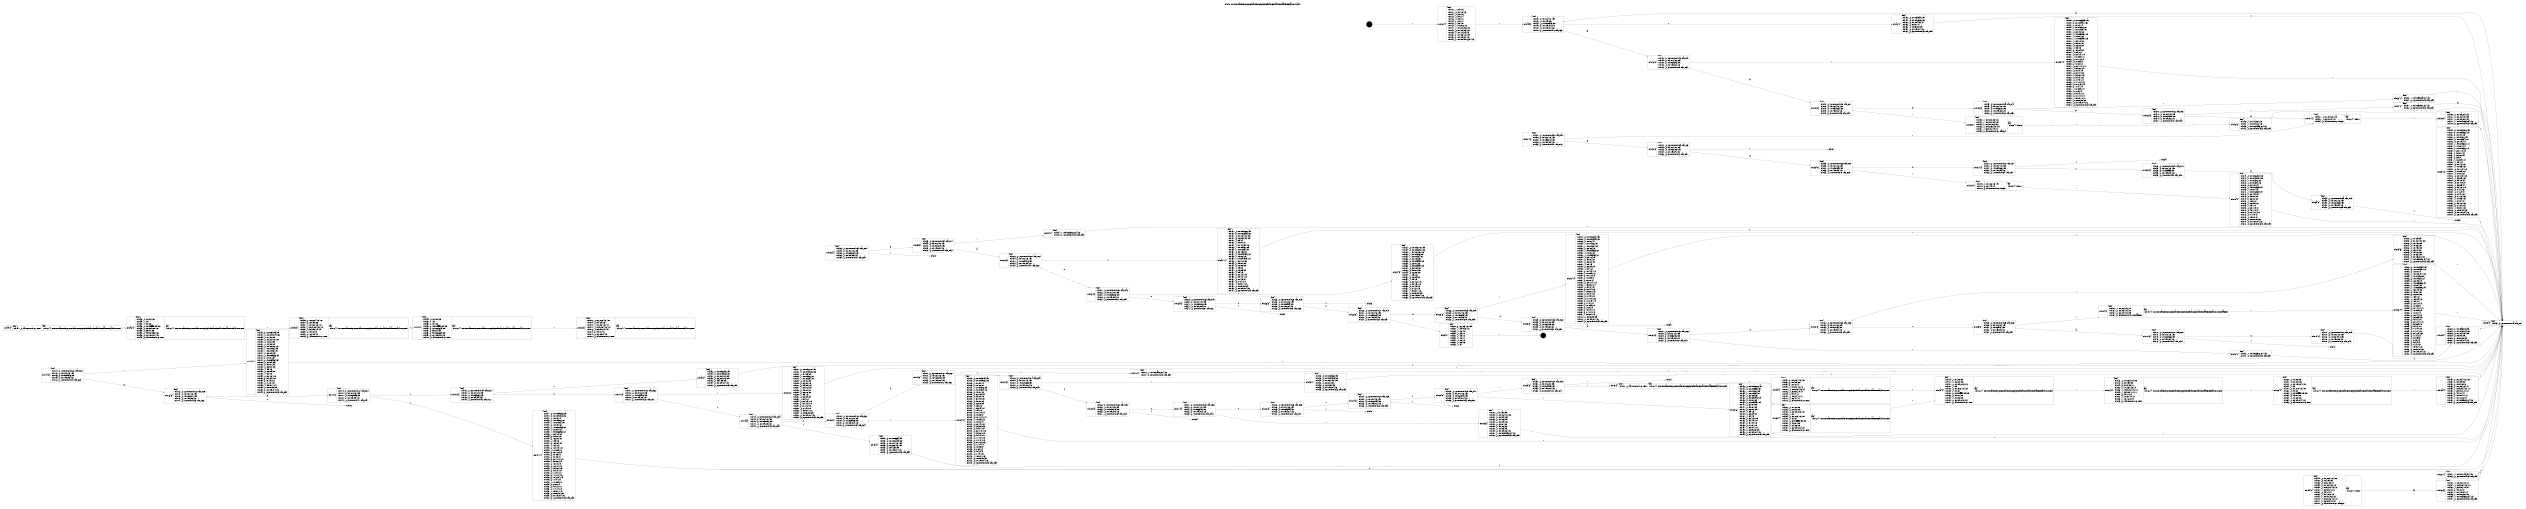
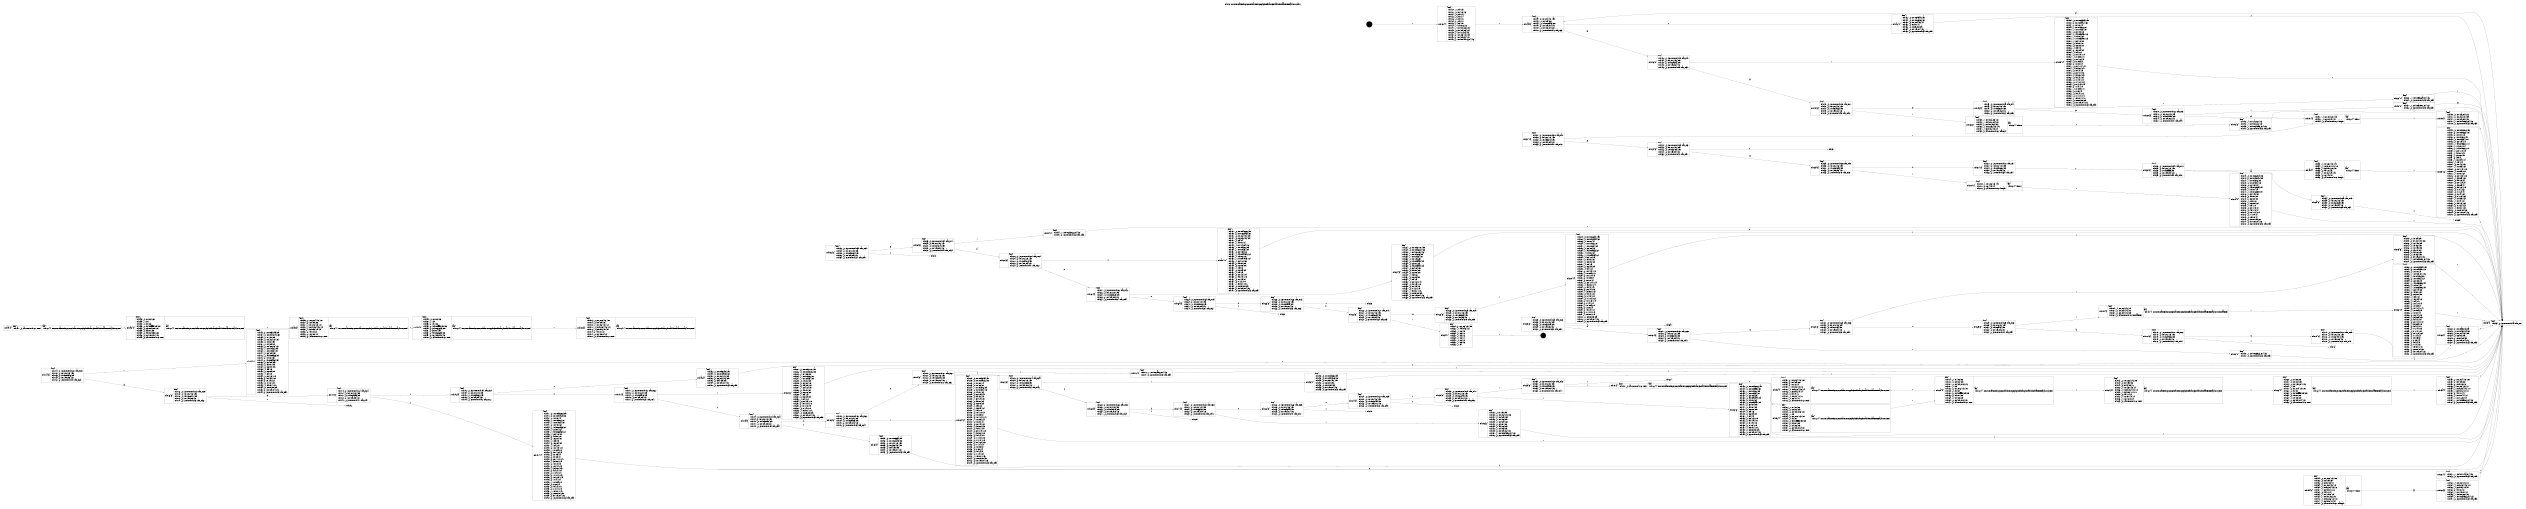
(2164, 160) -> none
none -> (2332, 170)
(1499, 320) -> none
